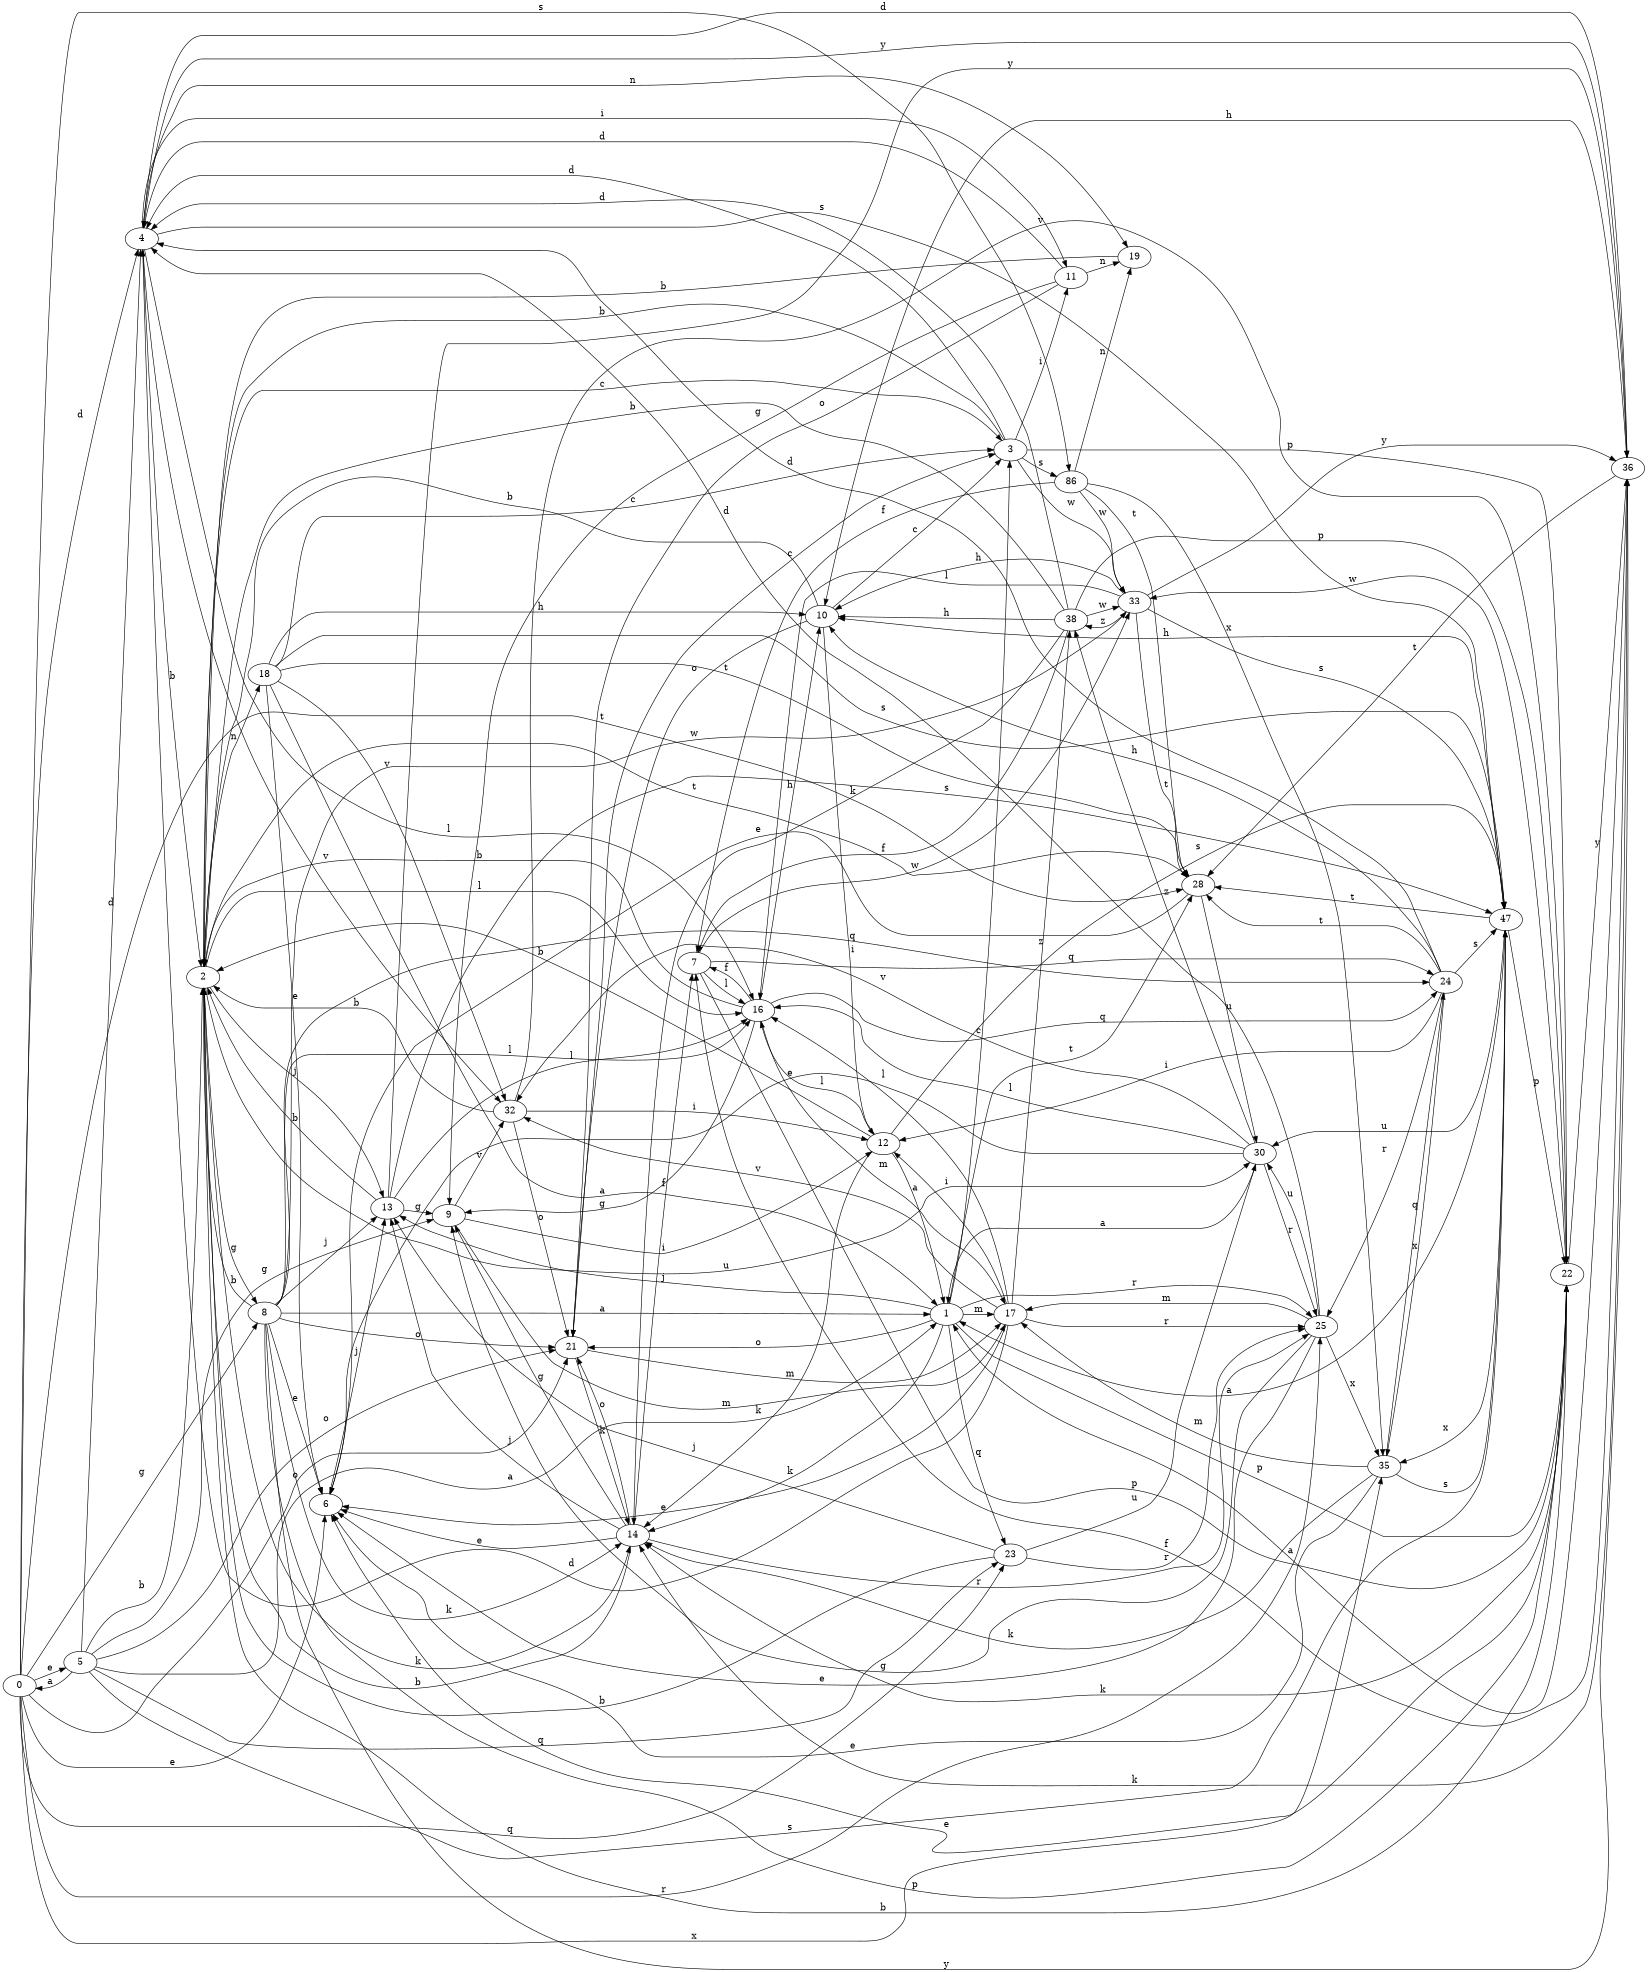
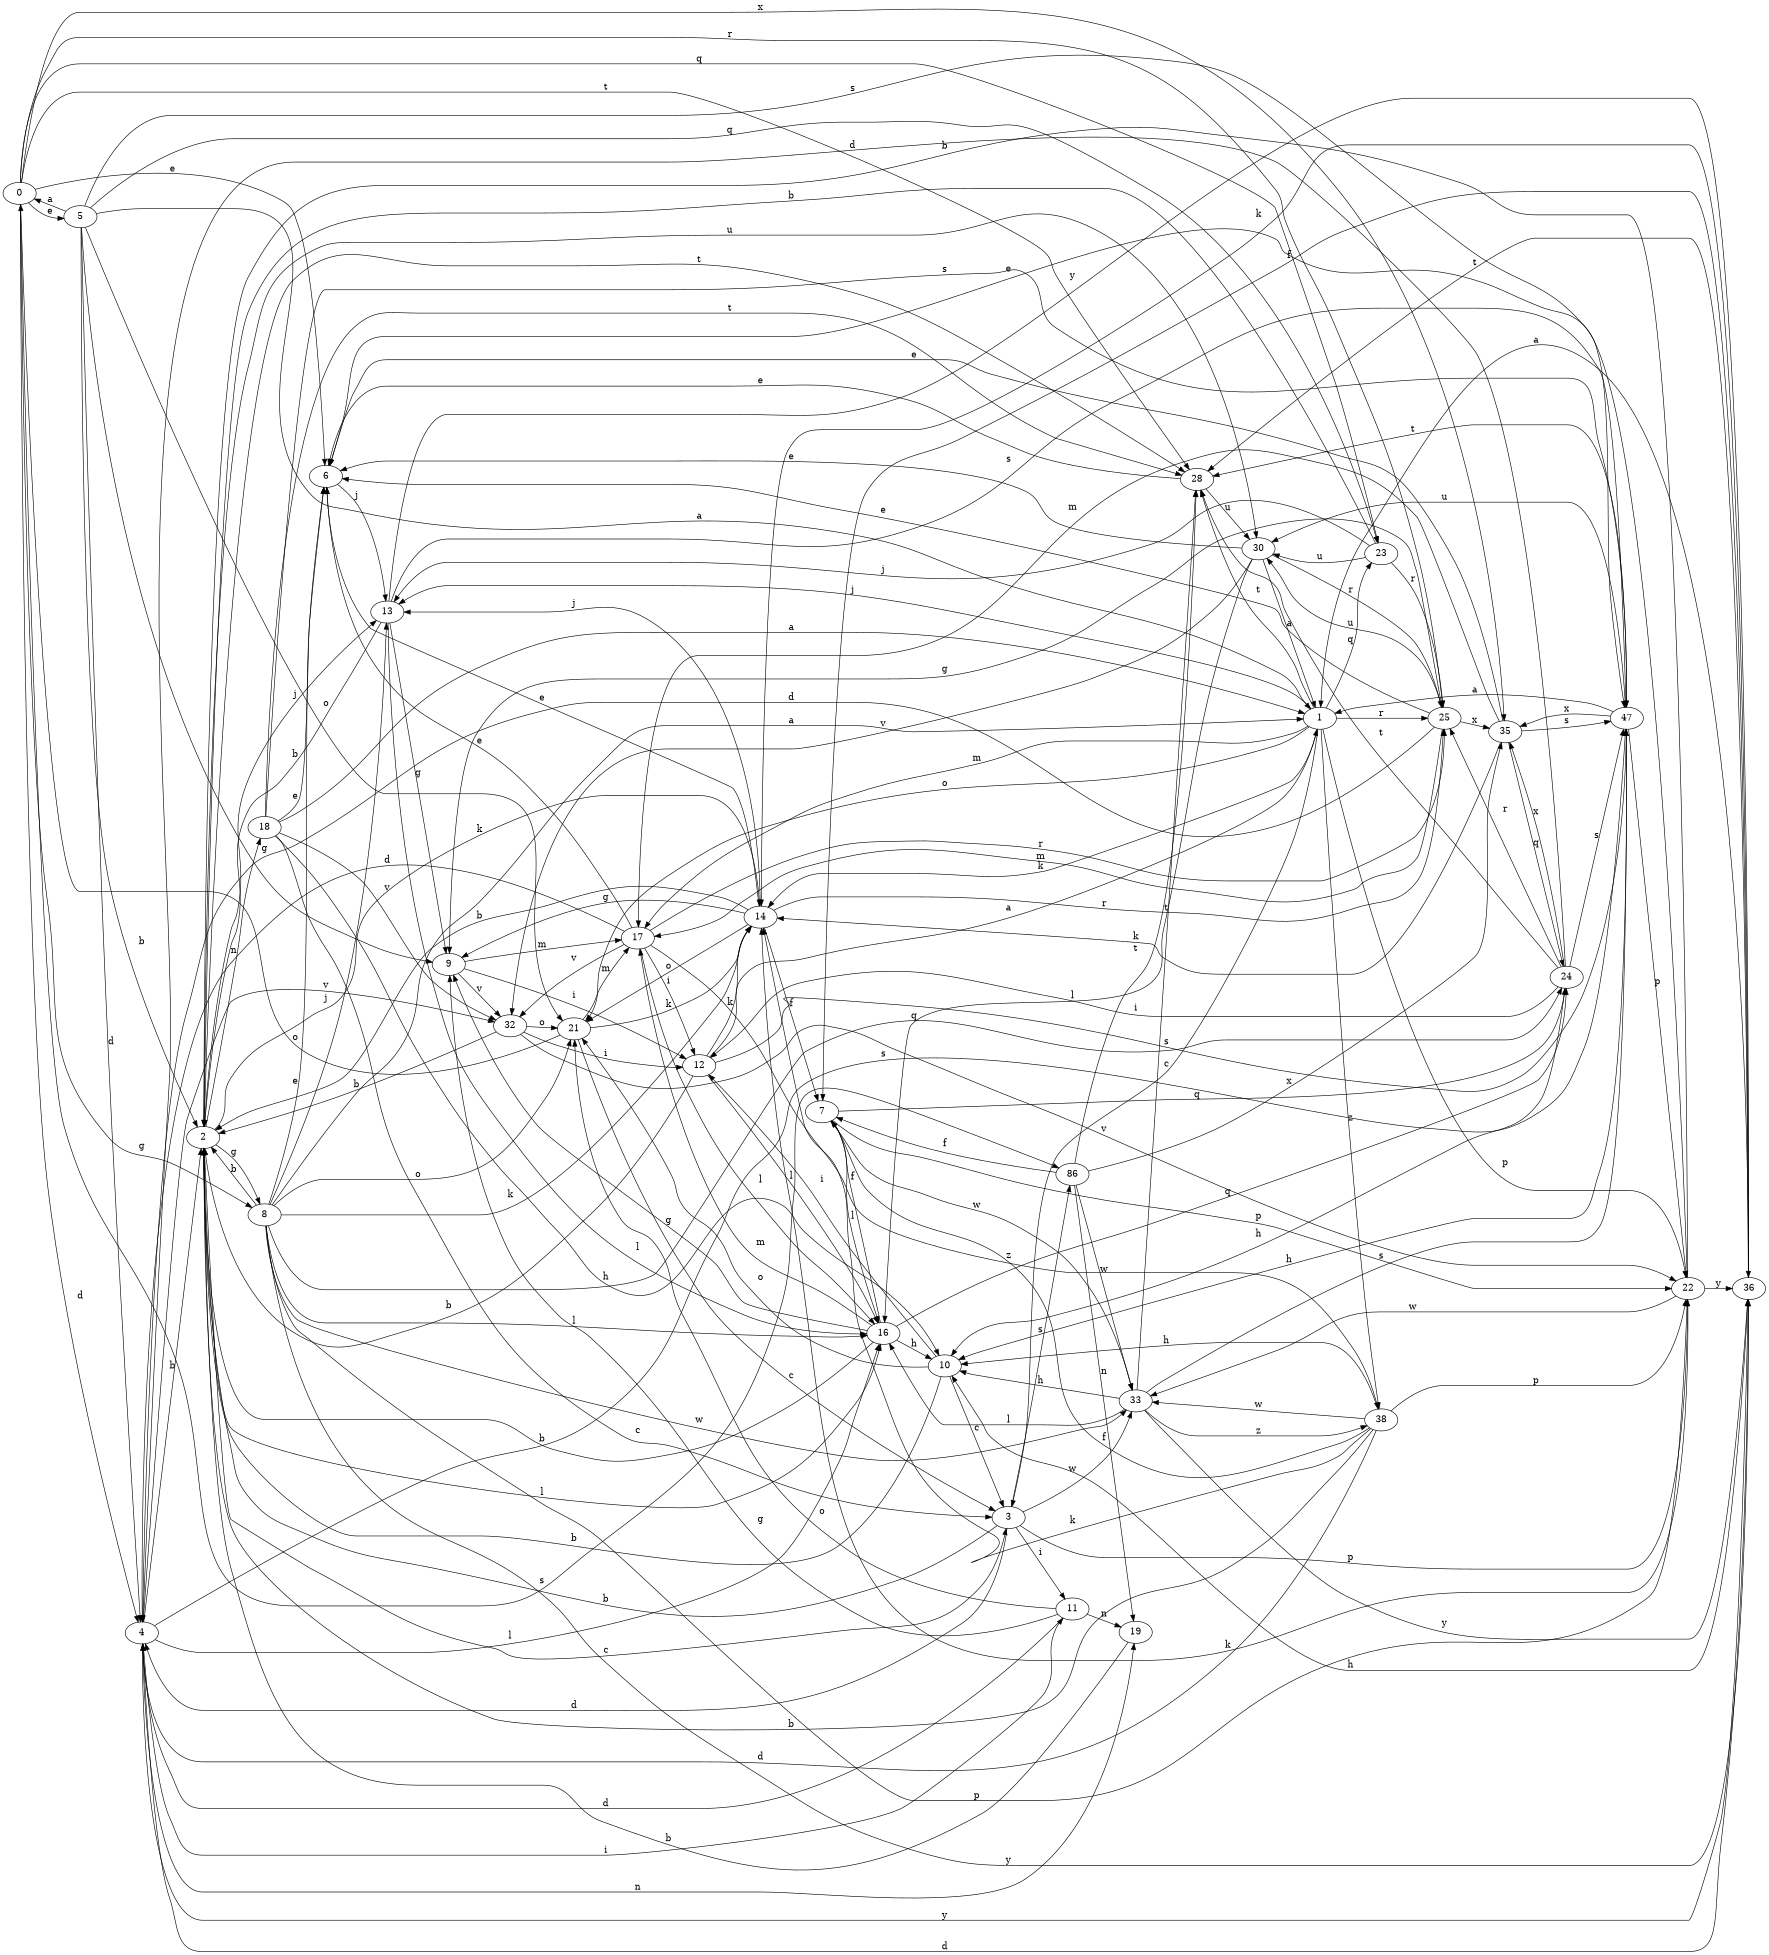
(1165, 904) -> (1344, 1067)
(288, 1504) -> (64, 848)
